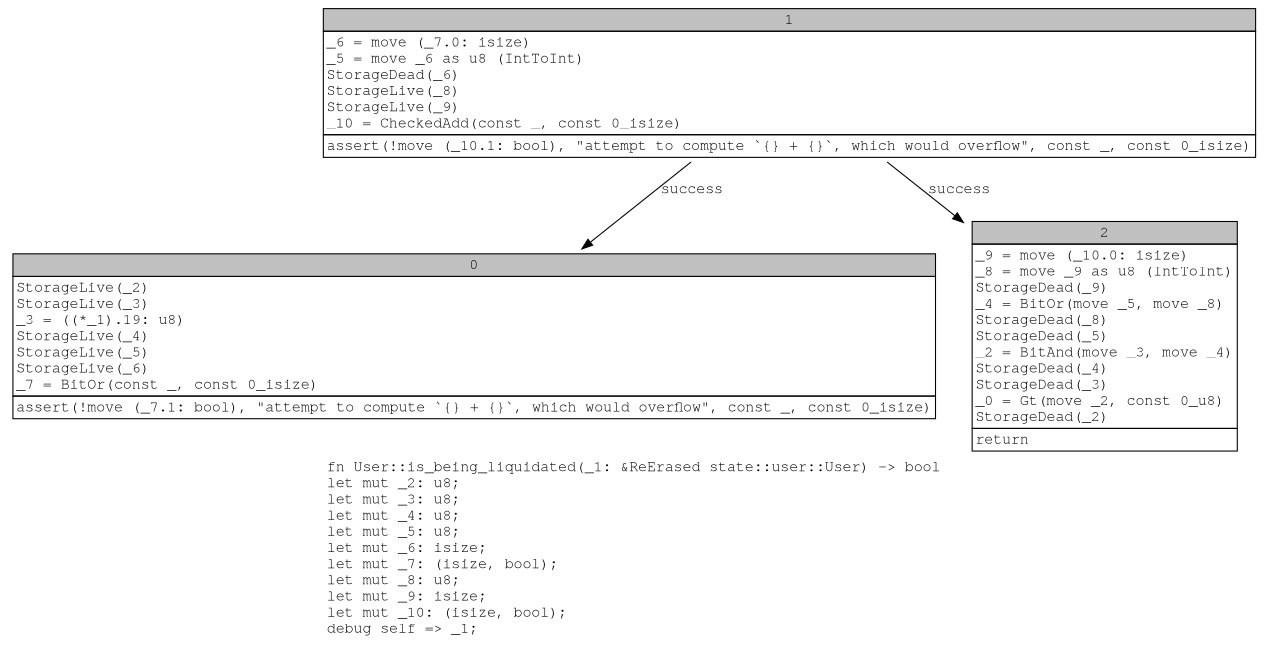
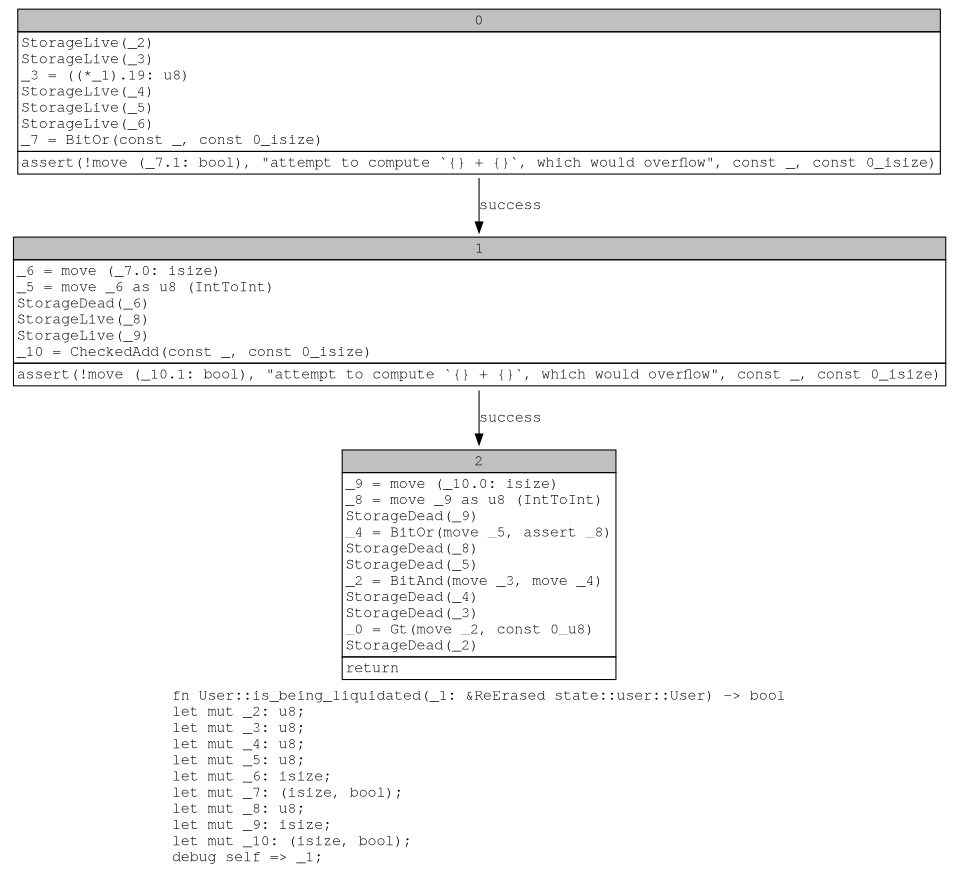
(641, 202) -> (479, 200)
(1100, 303) -> (479, 532)
